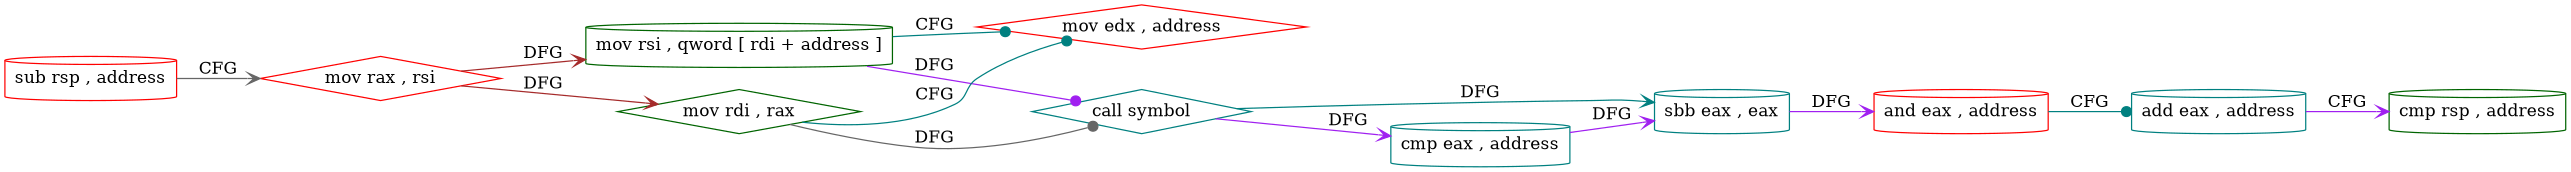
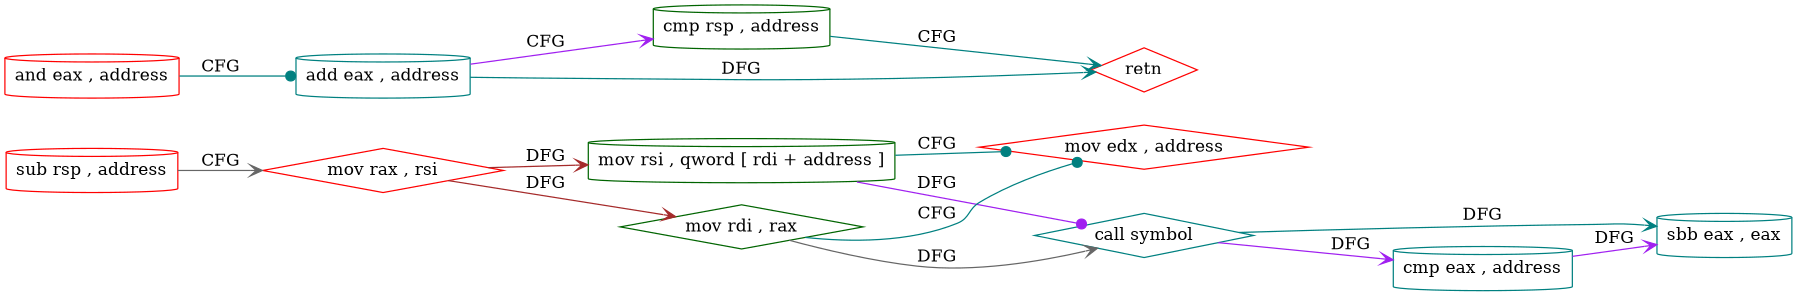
none -> (1144, 70)
(1825, 112) -> none
(939, 149) -> (937, 268)
